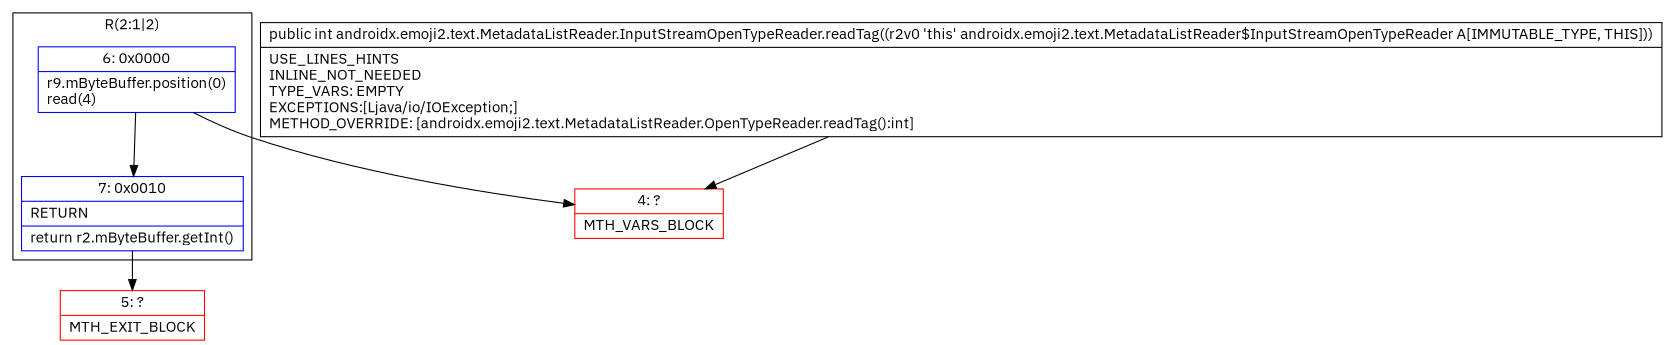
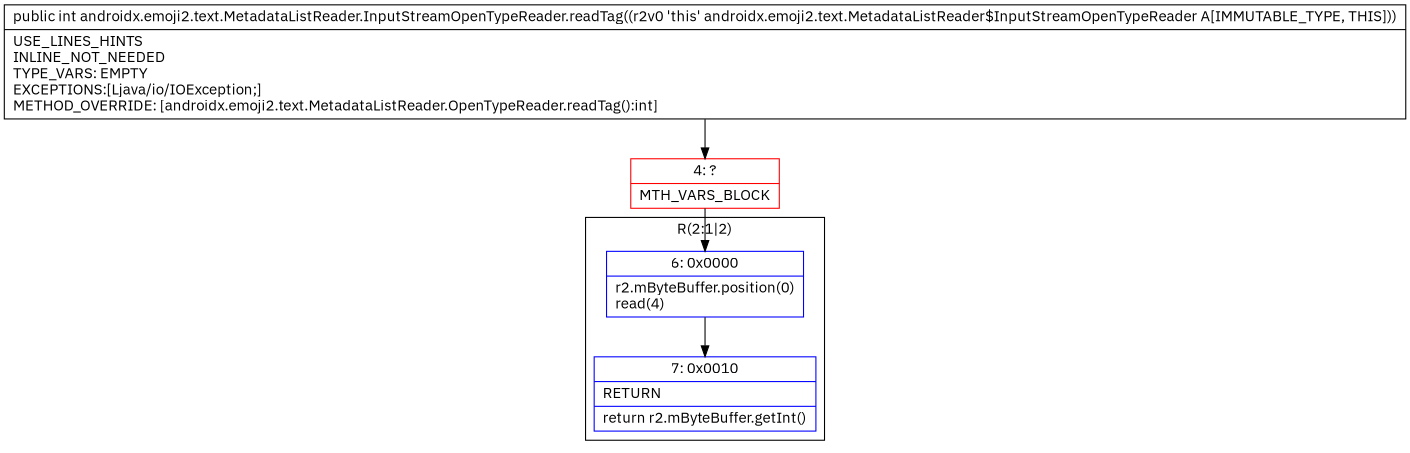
(137, 83) -> (705, 288)
(375, 171) -> (705, 224)
(132, 315) -> none
